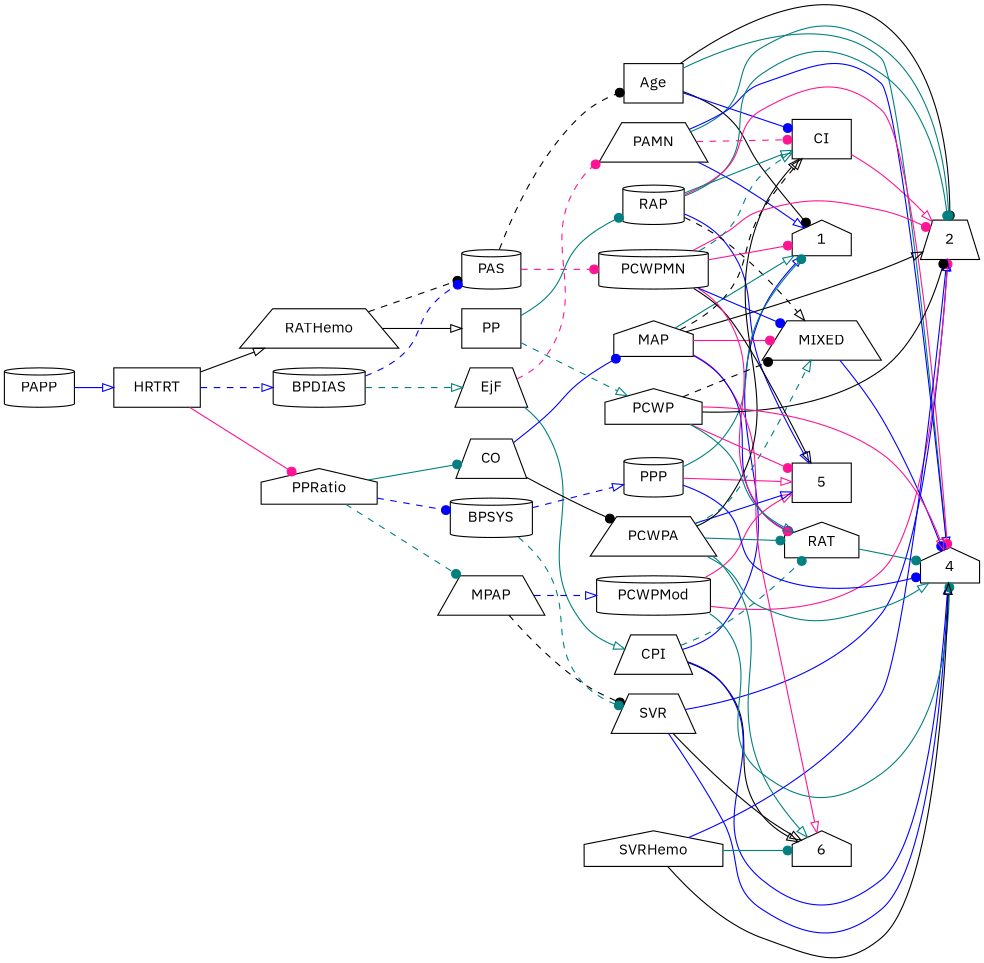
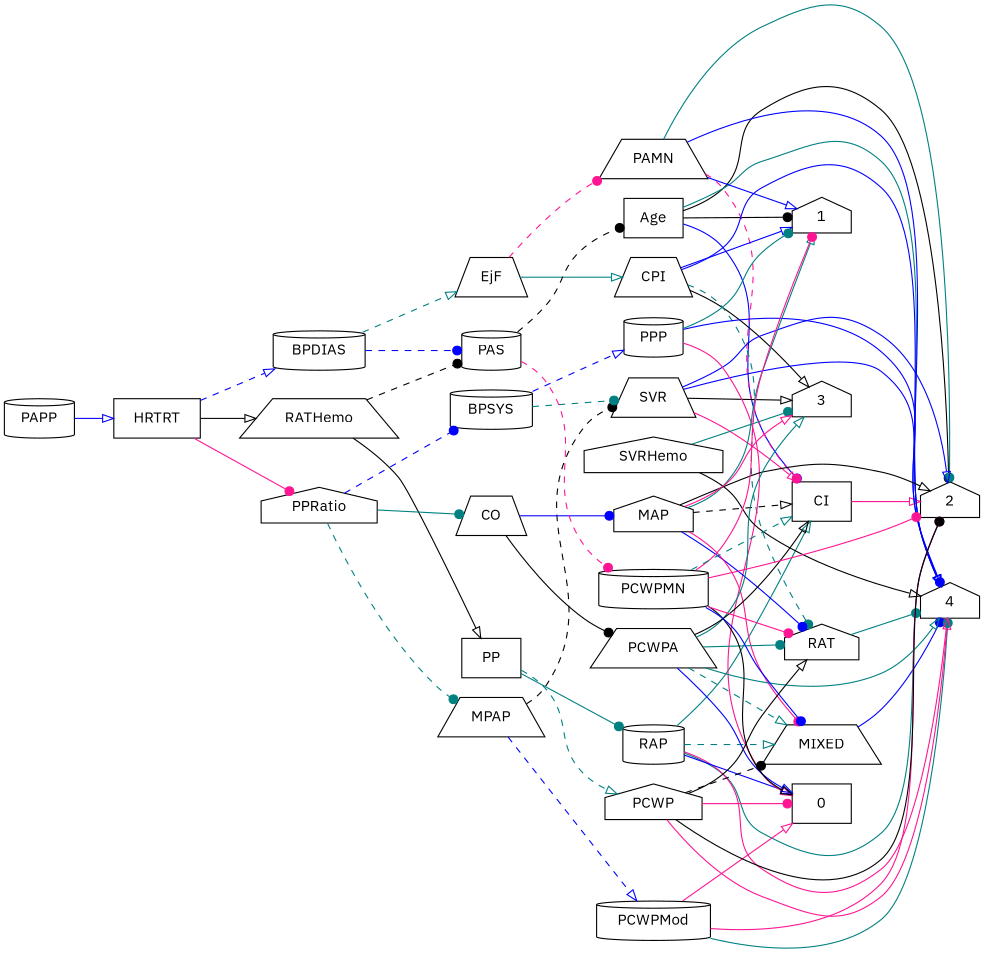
(950, 240) -> (950, 502)
(757, 269) -> (724, 745)
none -> (742, 439)
(733, 461) -> (751, 734)
(822, 483) -> (822, 804)
(900, 621) -> none
(822, 851) -> (822, 401)
